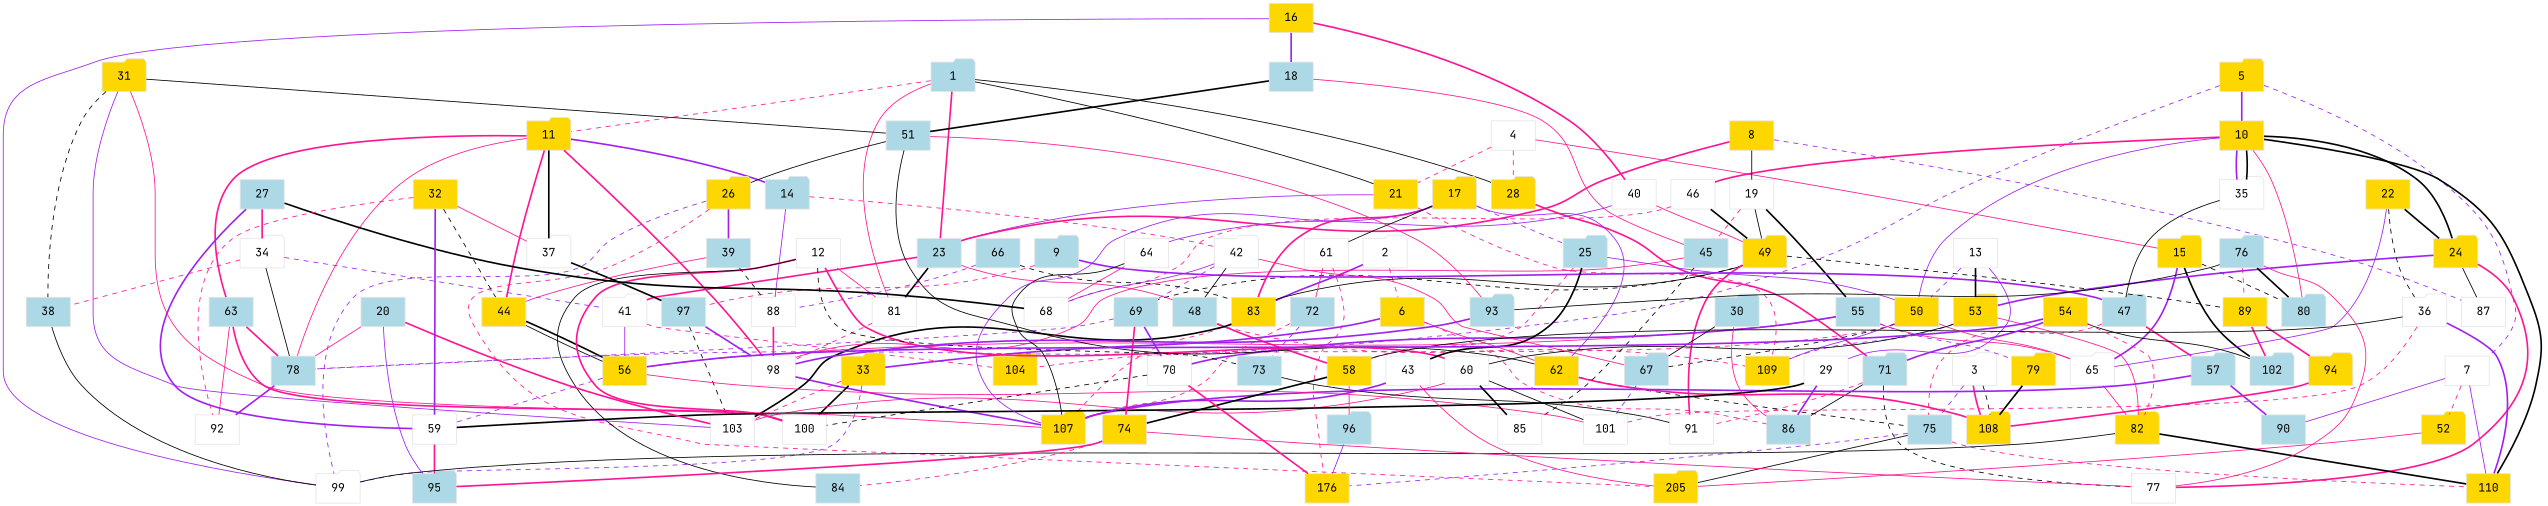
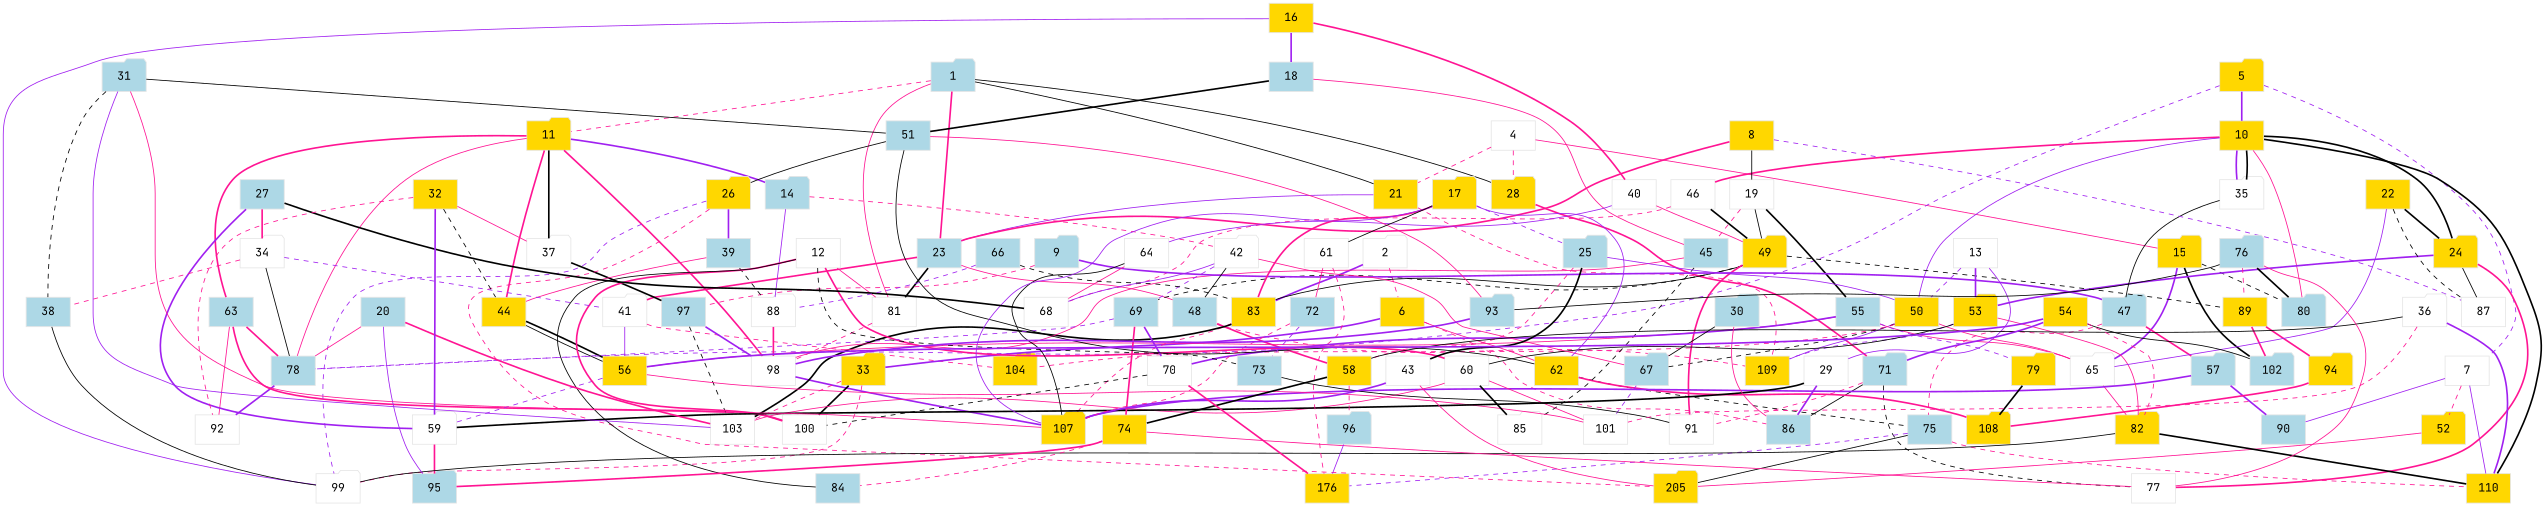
(124, 77) -> (124, 77)
(2395, 253) -> (2421, 262)
(1976, 286) -> (1976, 286)
(1975, 371) -> none
(1529, 397) -> (1529, 397)
(1349, 400) -> (1349, 400)
(631, 467) -> (631, 467)
